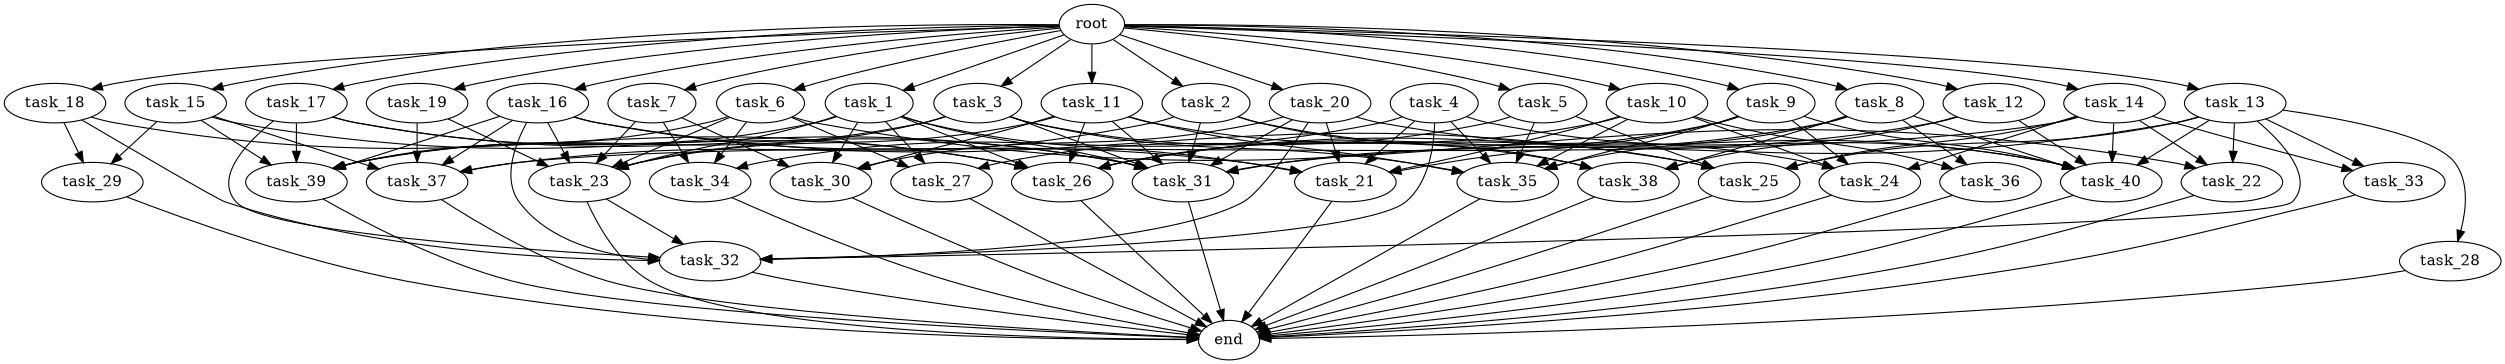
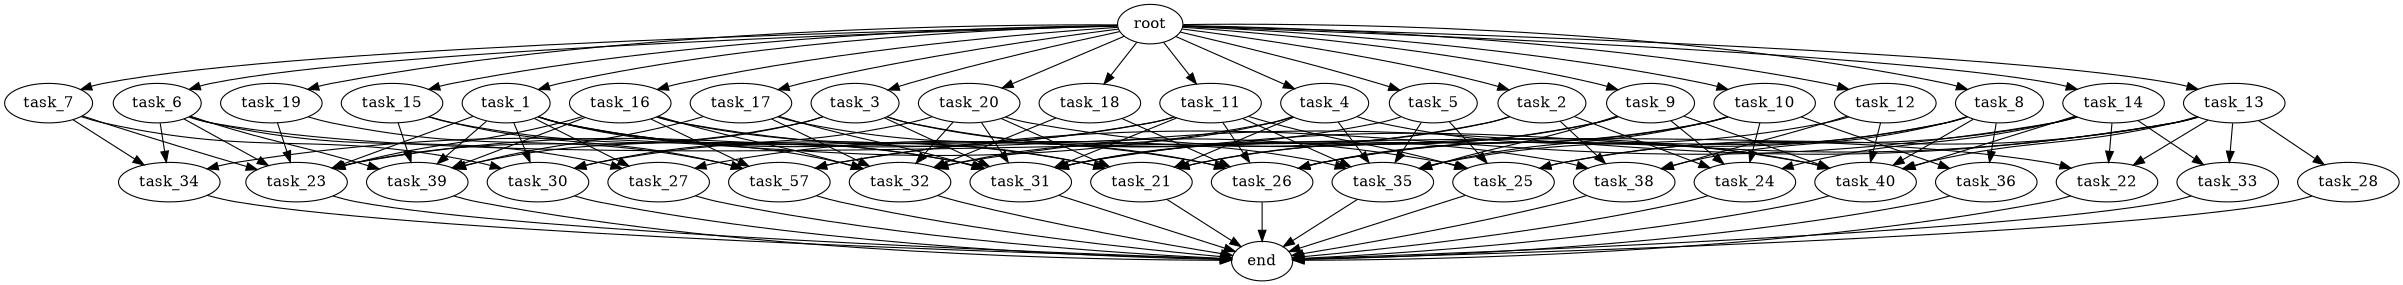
none -> (1230, 60)
(92, 182) -> none
(417, 182) -> (779, 182)
(640, 219) -> (695, 143)
